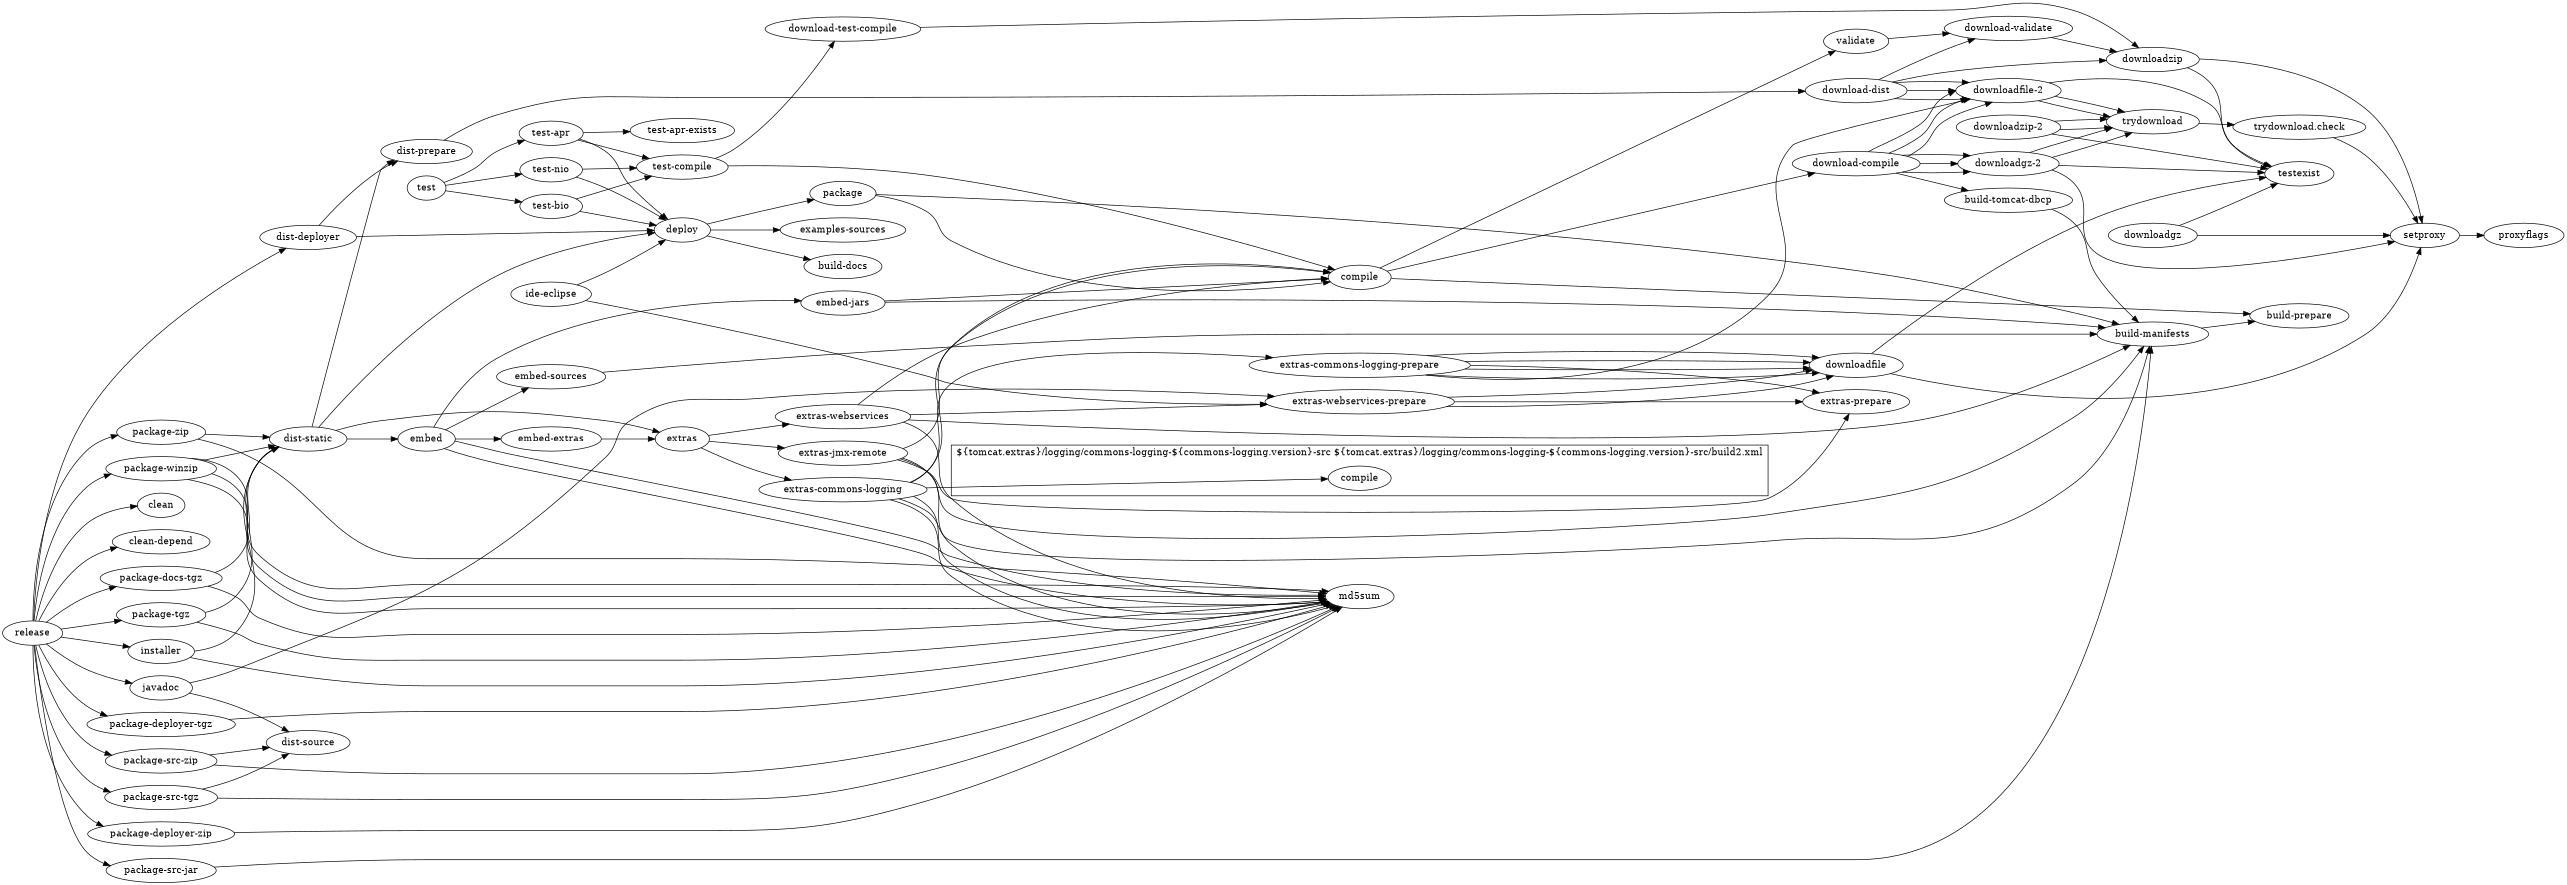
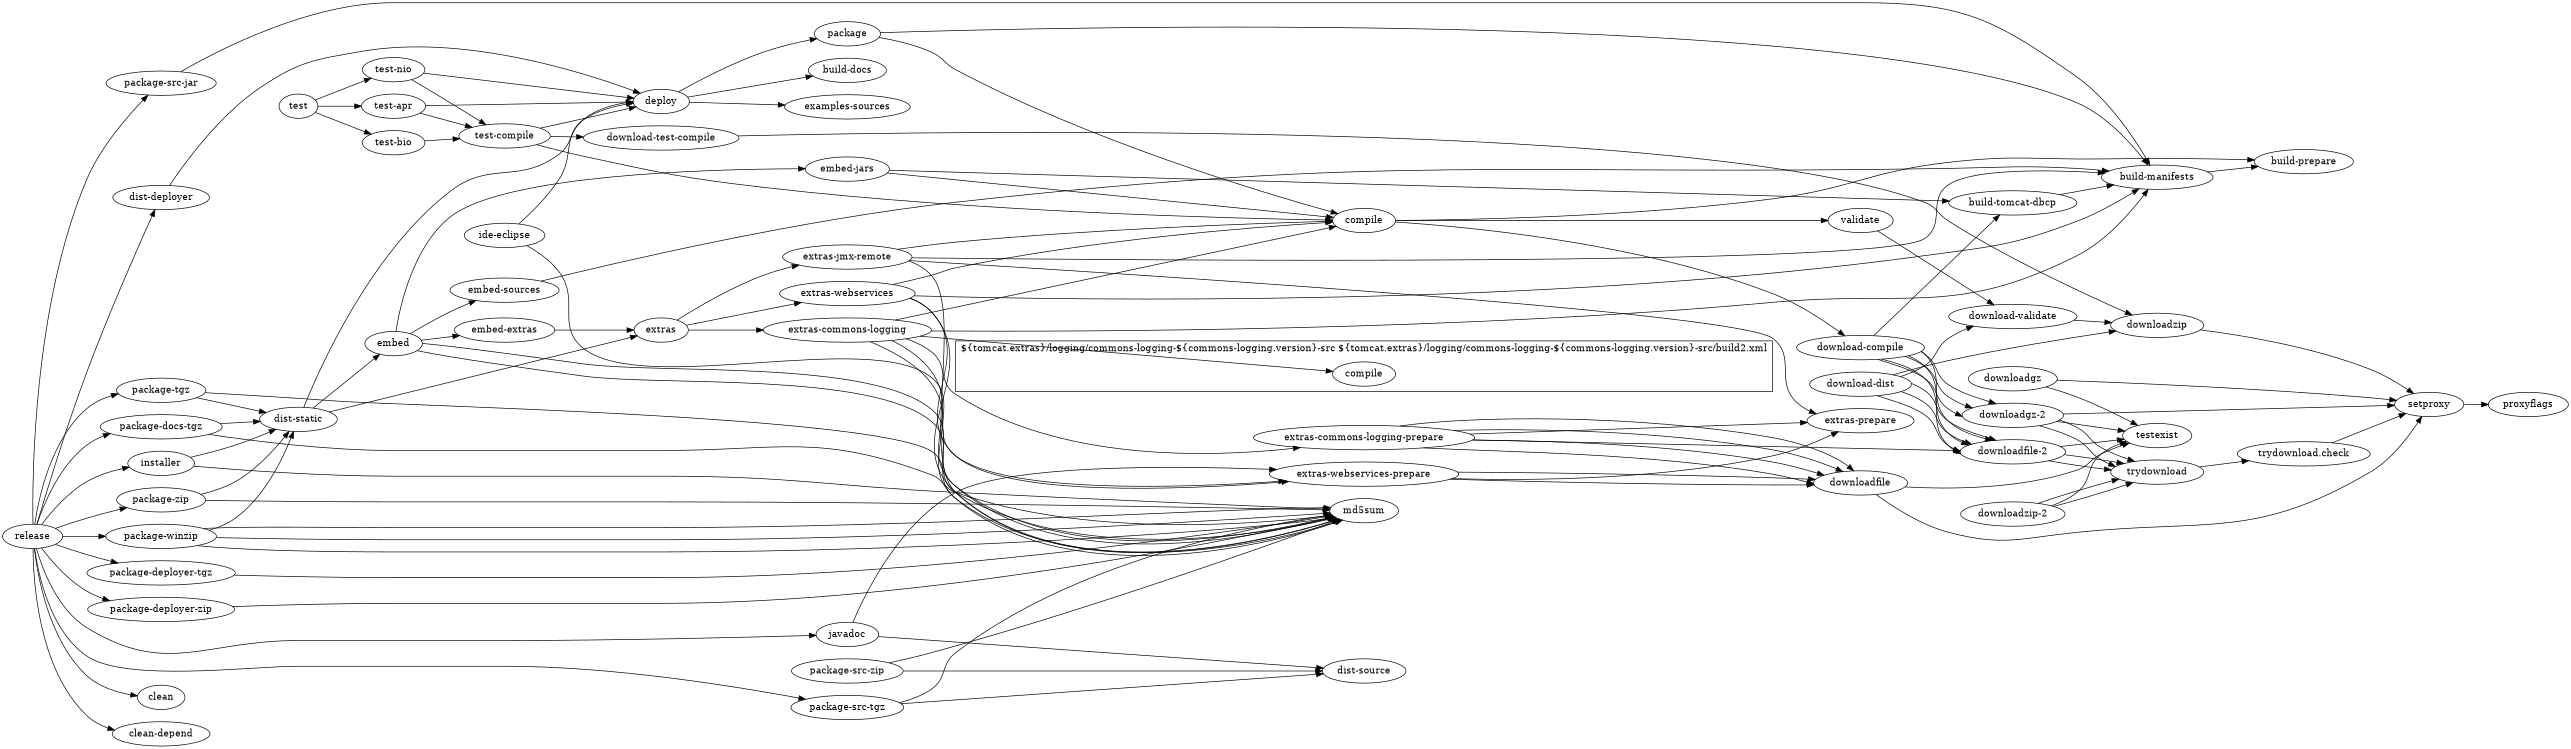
(2221, 109) -> none
(682, 131) -> none
(427, 152) -> none
(615, 218) -> (576, 120)
(1492, 302) -> (1416, 186)
(59, 707) -> none
